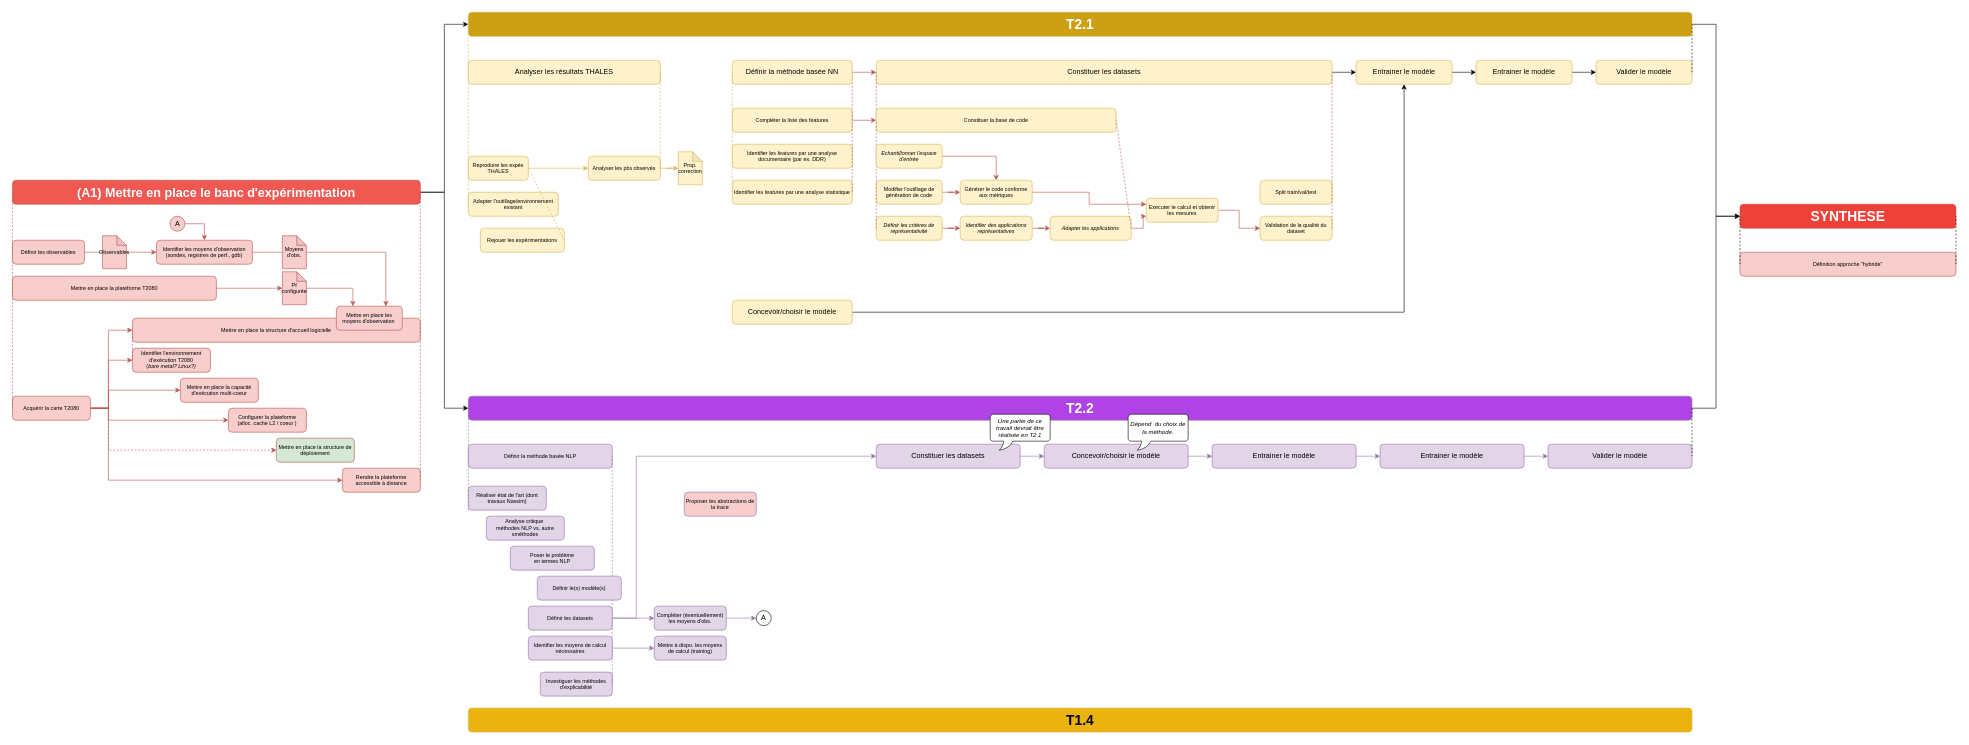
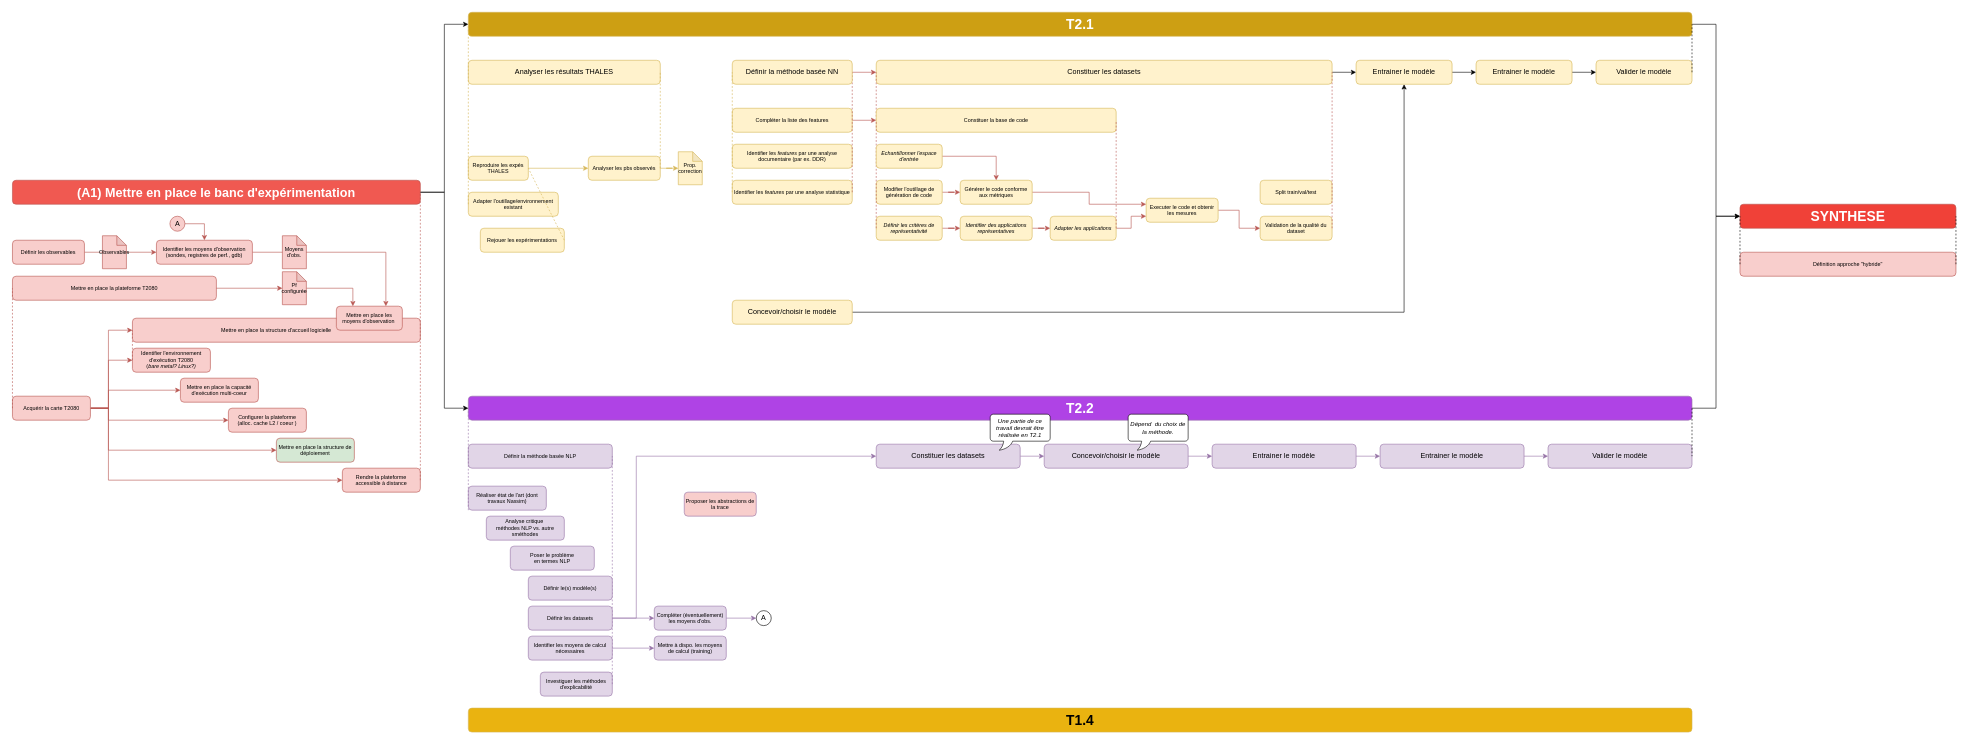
(1182, 210) -> (1182, 210)
(12, 222) -> none
(1091, 228) -> (1083, 228)
(191, 450) -> (191, 450)
(579, 588) -> (570, 588)
